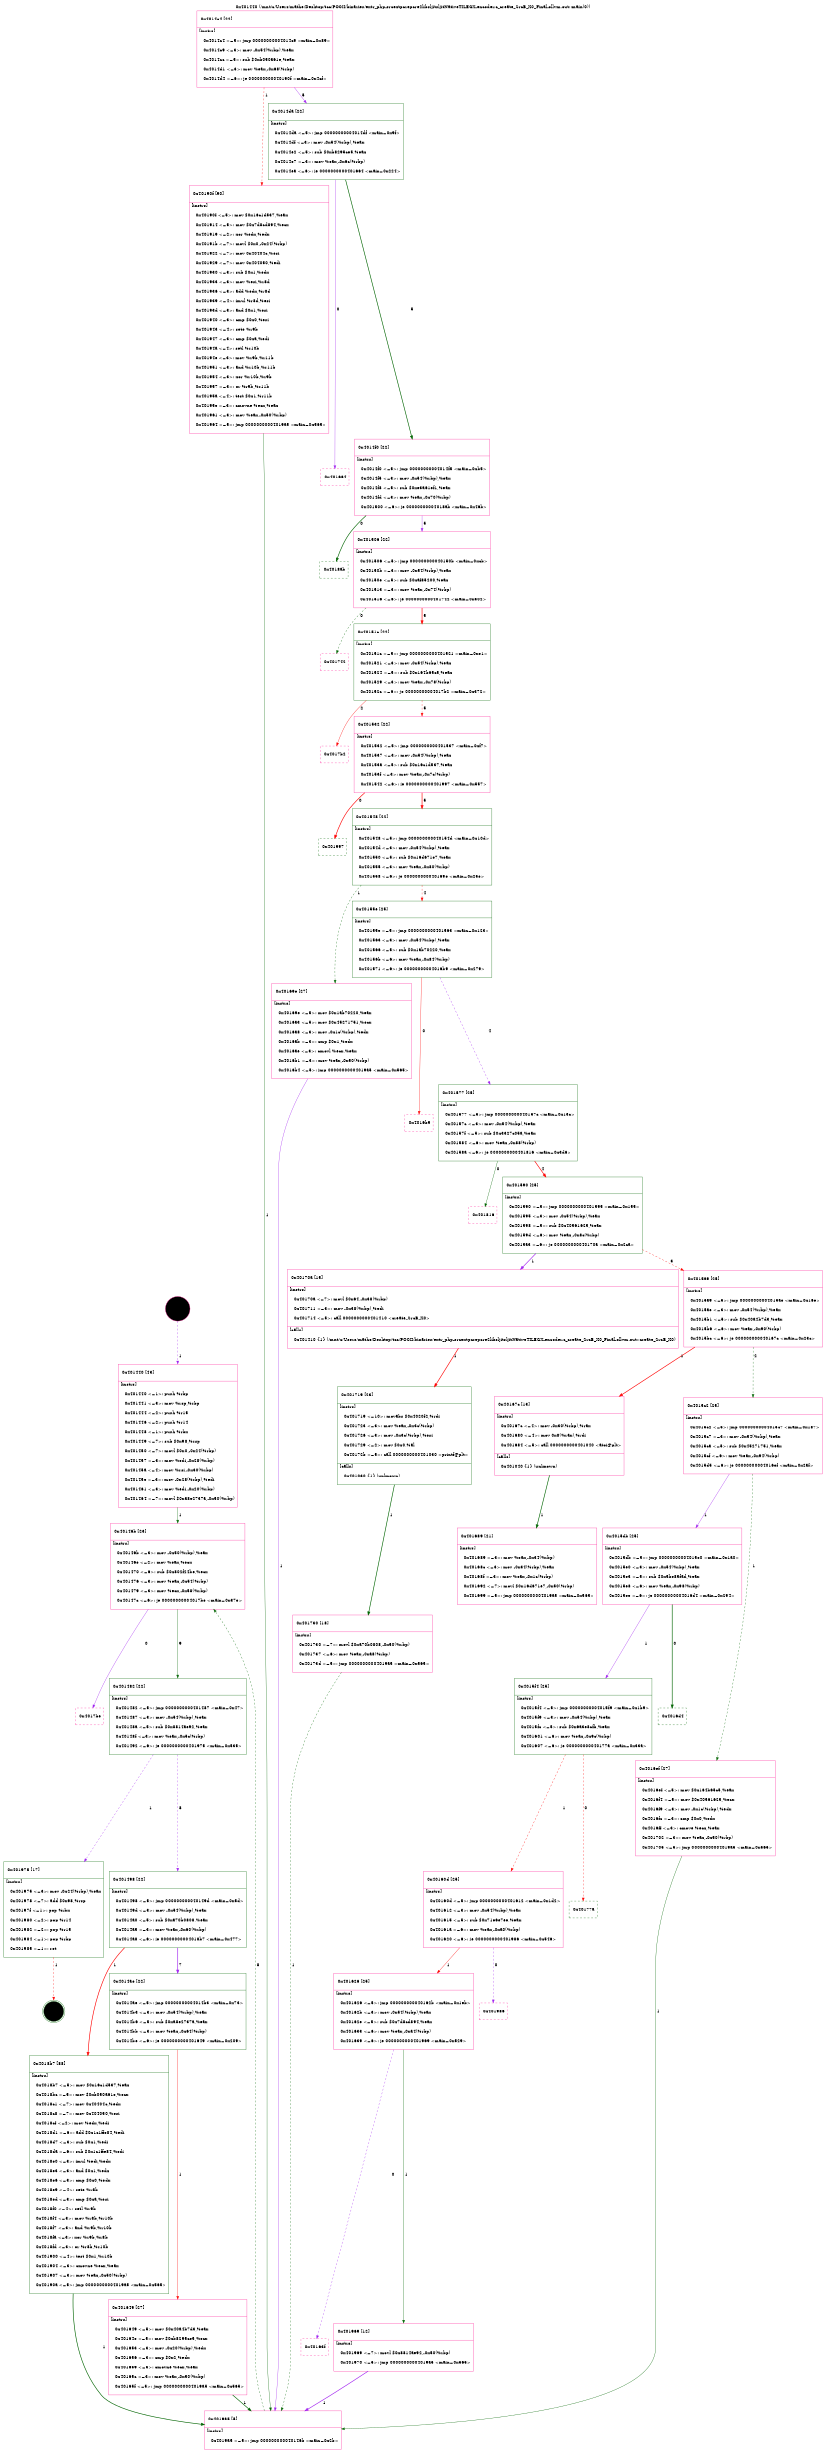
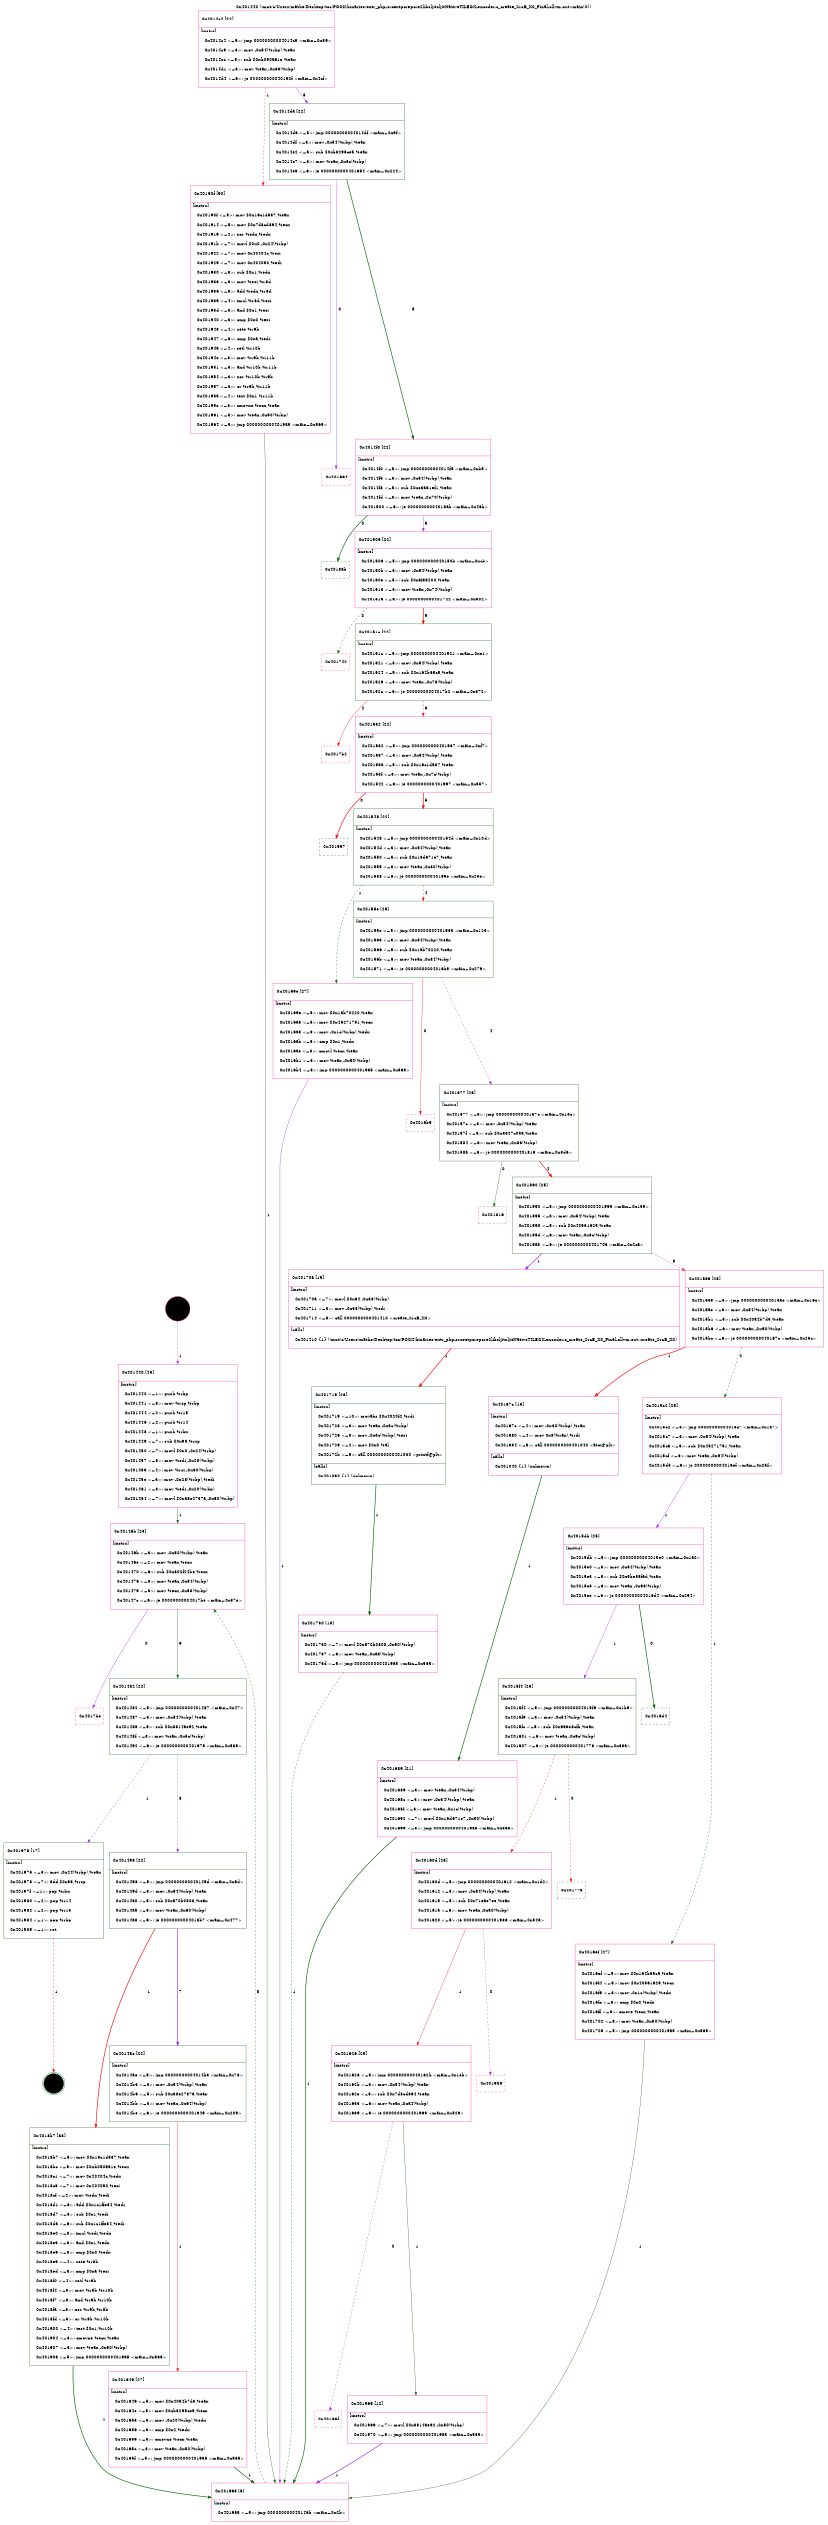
none -> (306, 2144)
